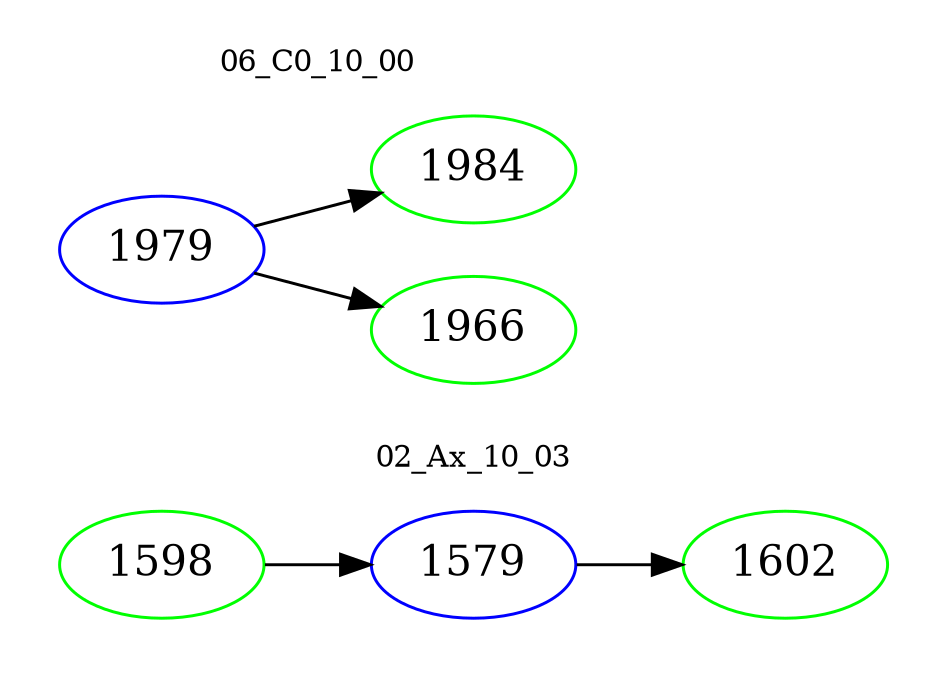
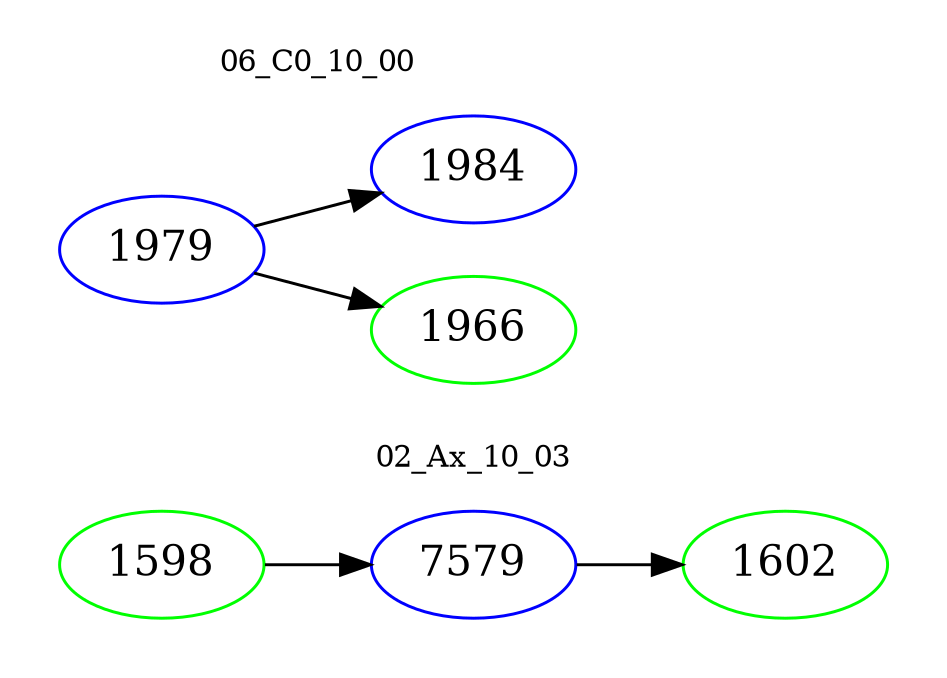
(474, 169) -> (474, 169)
(474, 565) -> (474, 565)
